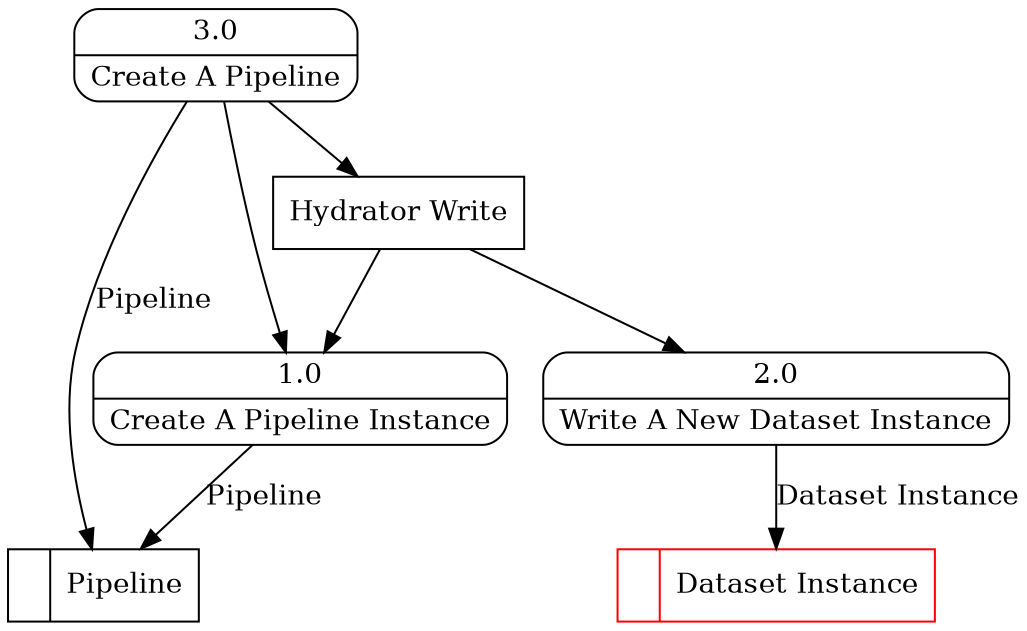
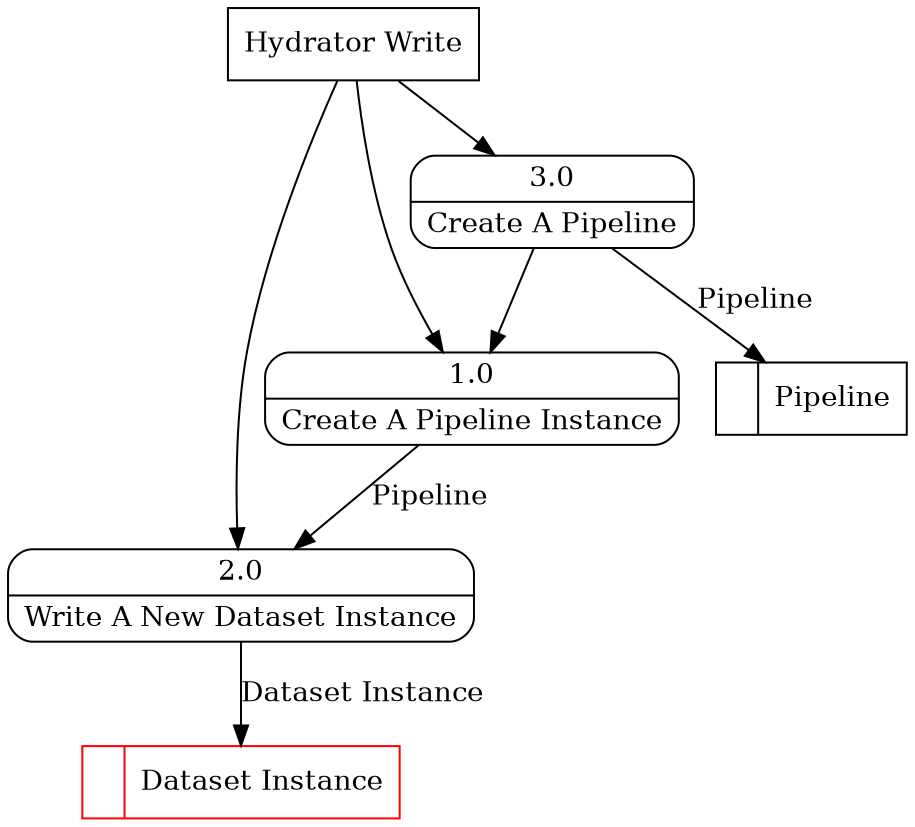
(305, 132) -> (438, 112)
(204, 490) -> (365, 490)
